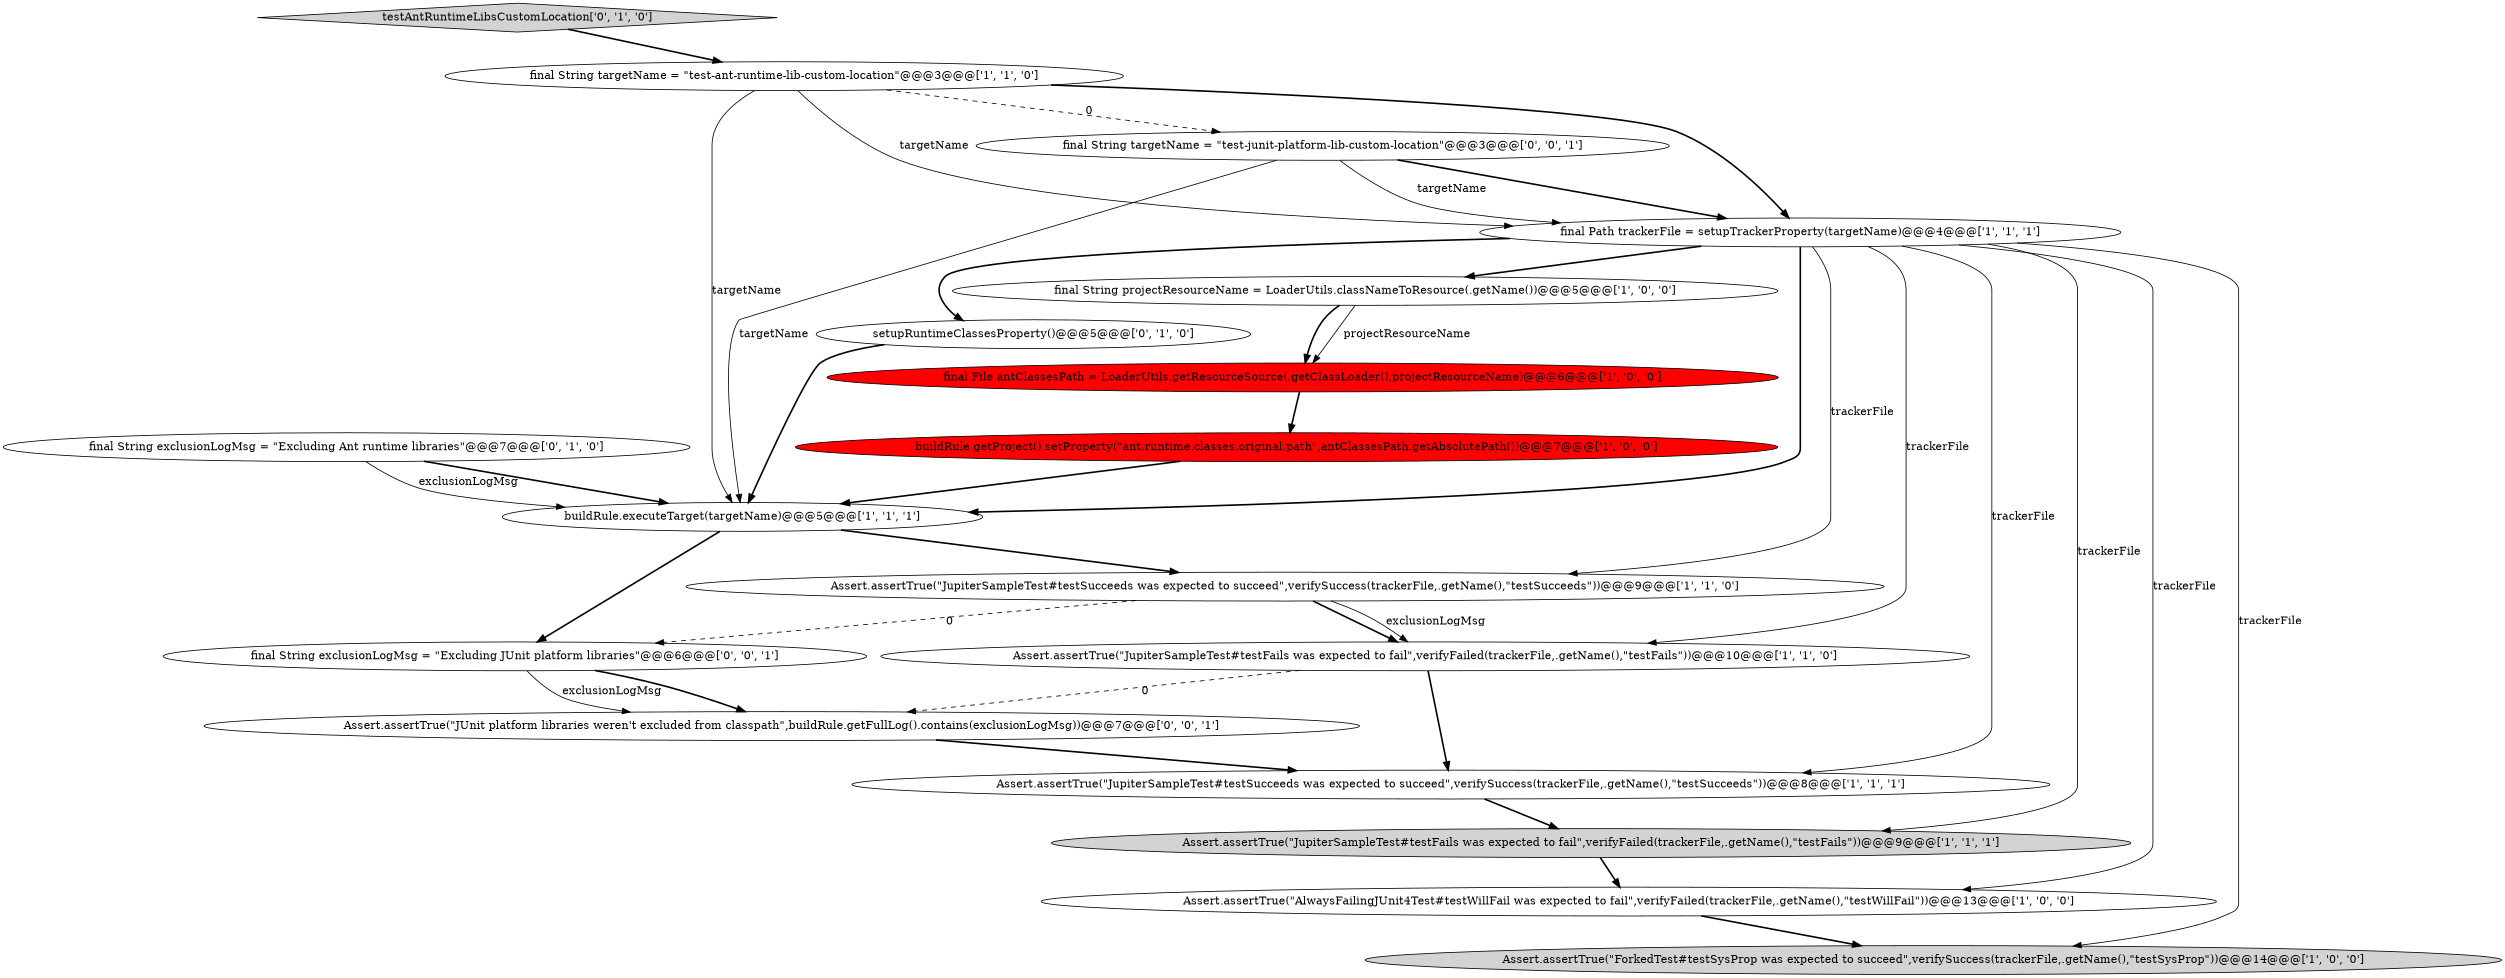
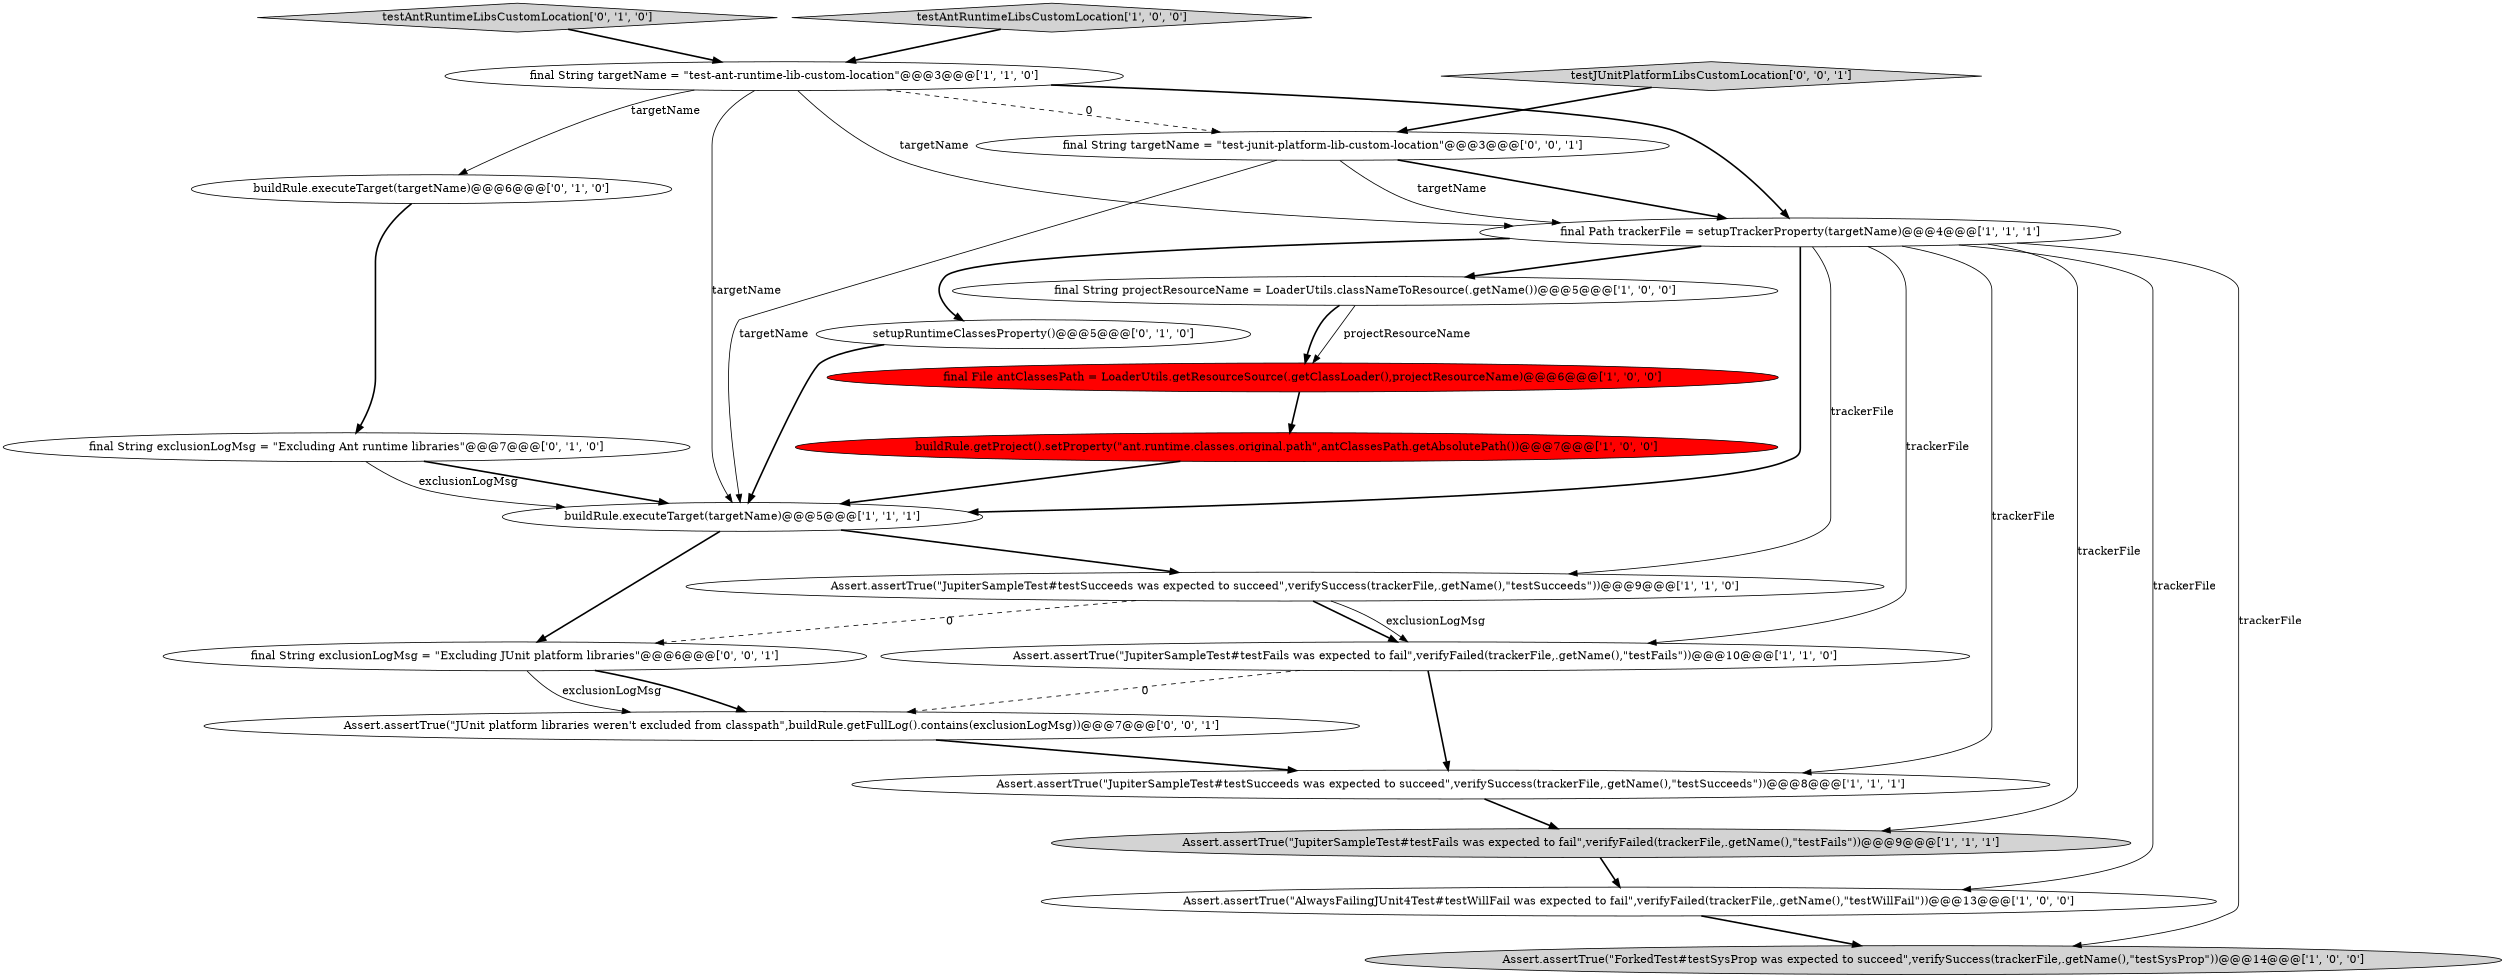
none -> (1052, 18)
none -> (1711, 76)
none -> (432, 189)
